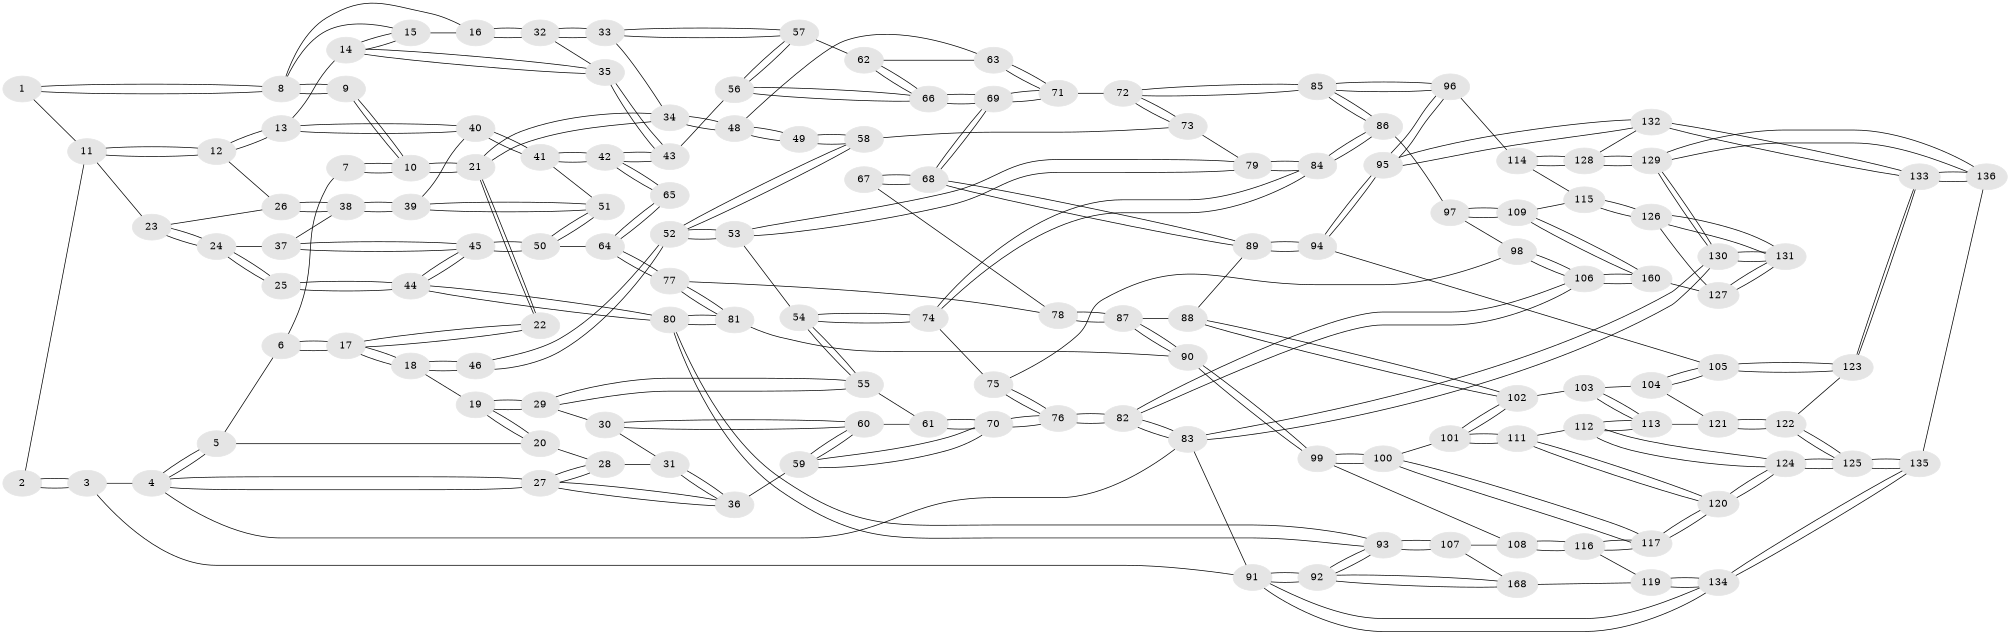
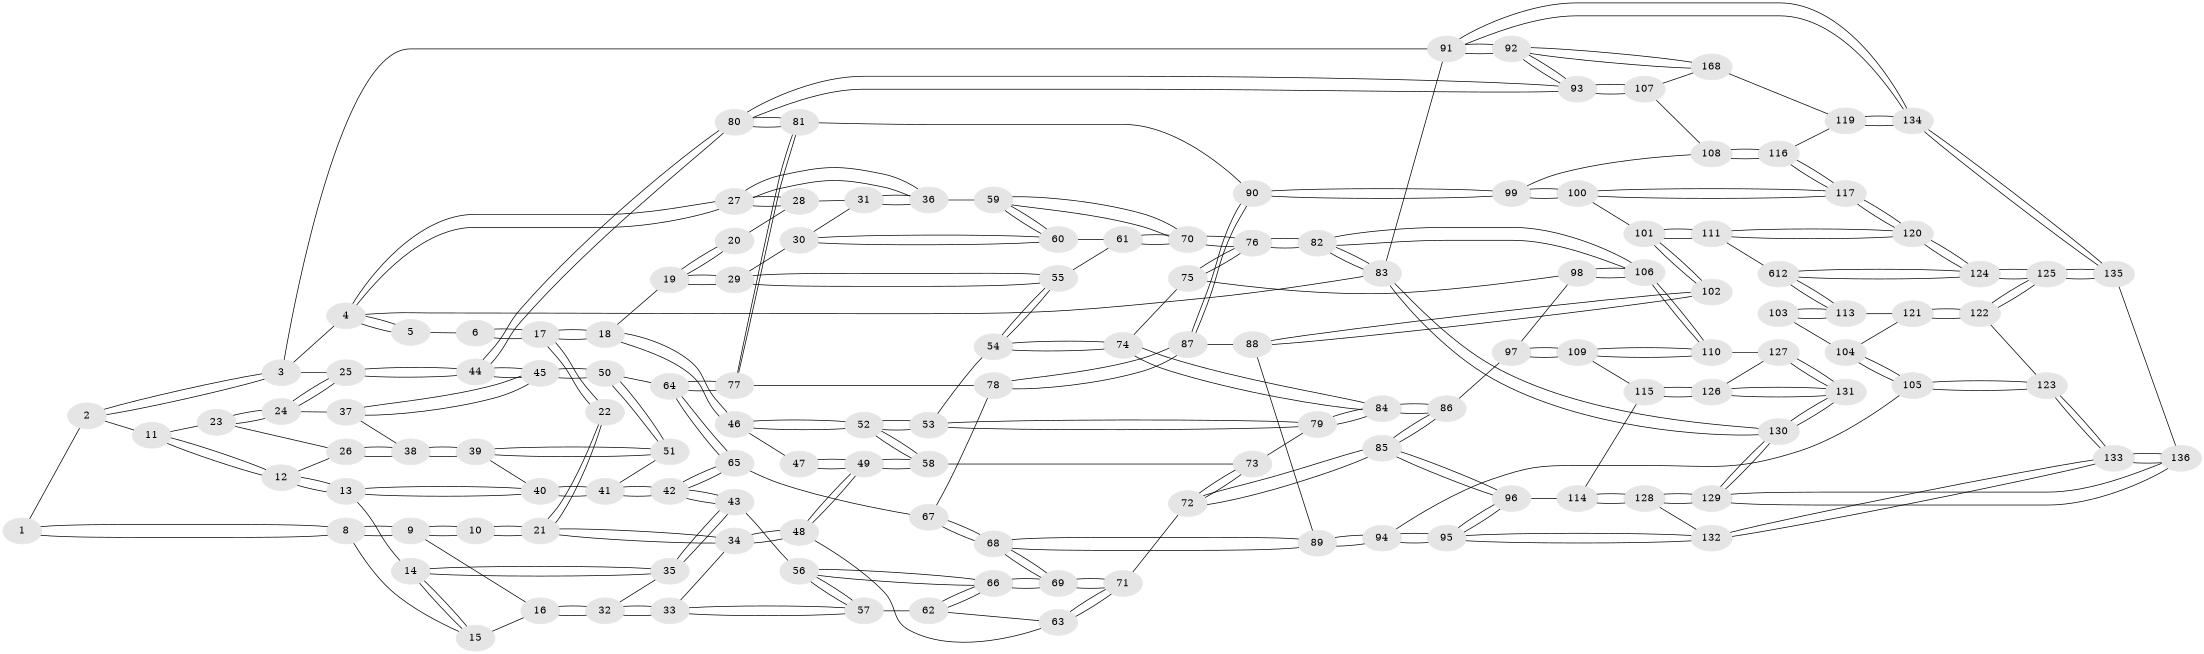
(357, 5) -> (461, 562)
(55, 120) -> (55, 473)
(346, 168) -> none
(1651, 279) -> (1712, 353)
none -> (314, 373)
(1551, 393) -> none
(1584, 427) -> (1779, 274)
(378, 444) -> none
none -> (799, 464)
none -> (821, 495)
